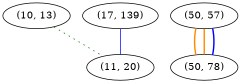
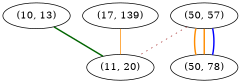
(78, 42) -> (78, 42)
(120, 42) -> (120, 42)
none -> (162, 42)
